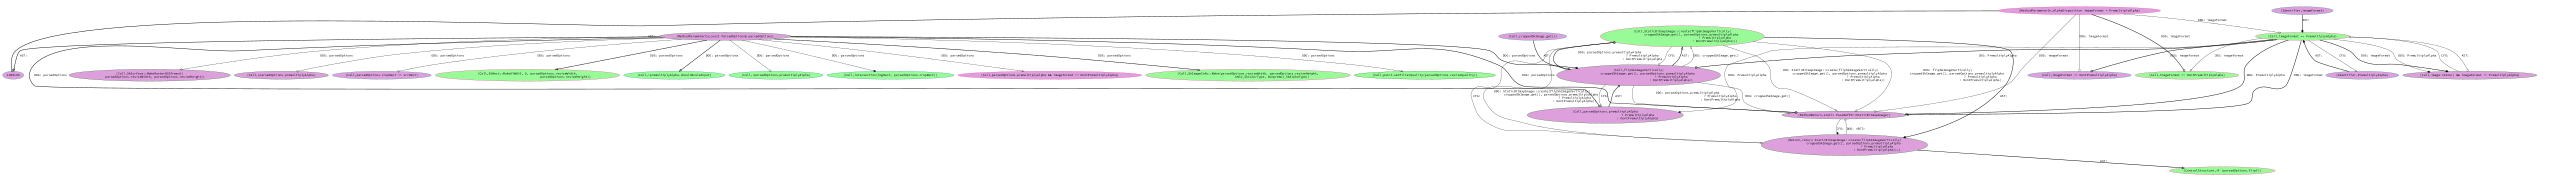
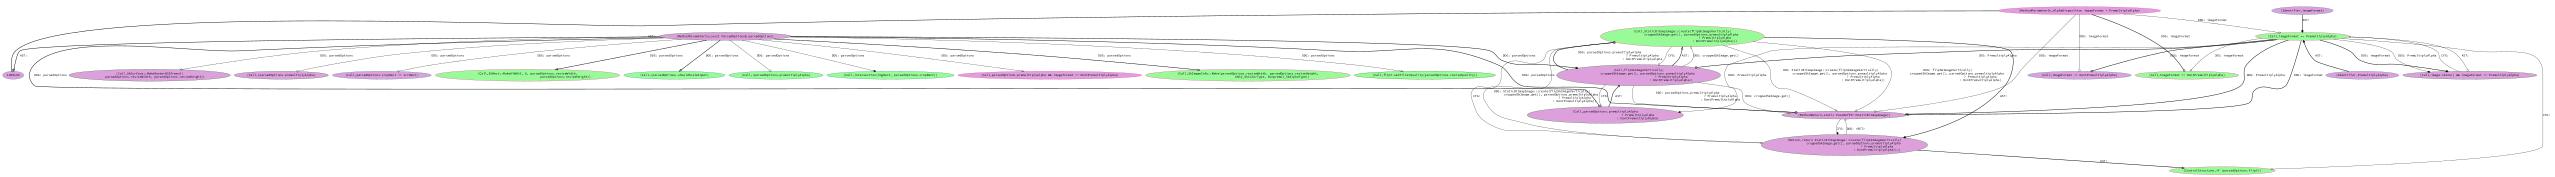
(1533, 36) -> none
(2332, 55) -> (2543, 139)
(674, 75) -> (674, 75)
(1425, 75) -> (1425, 75)
